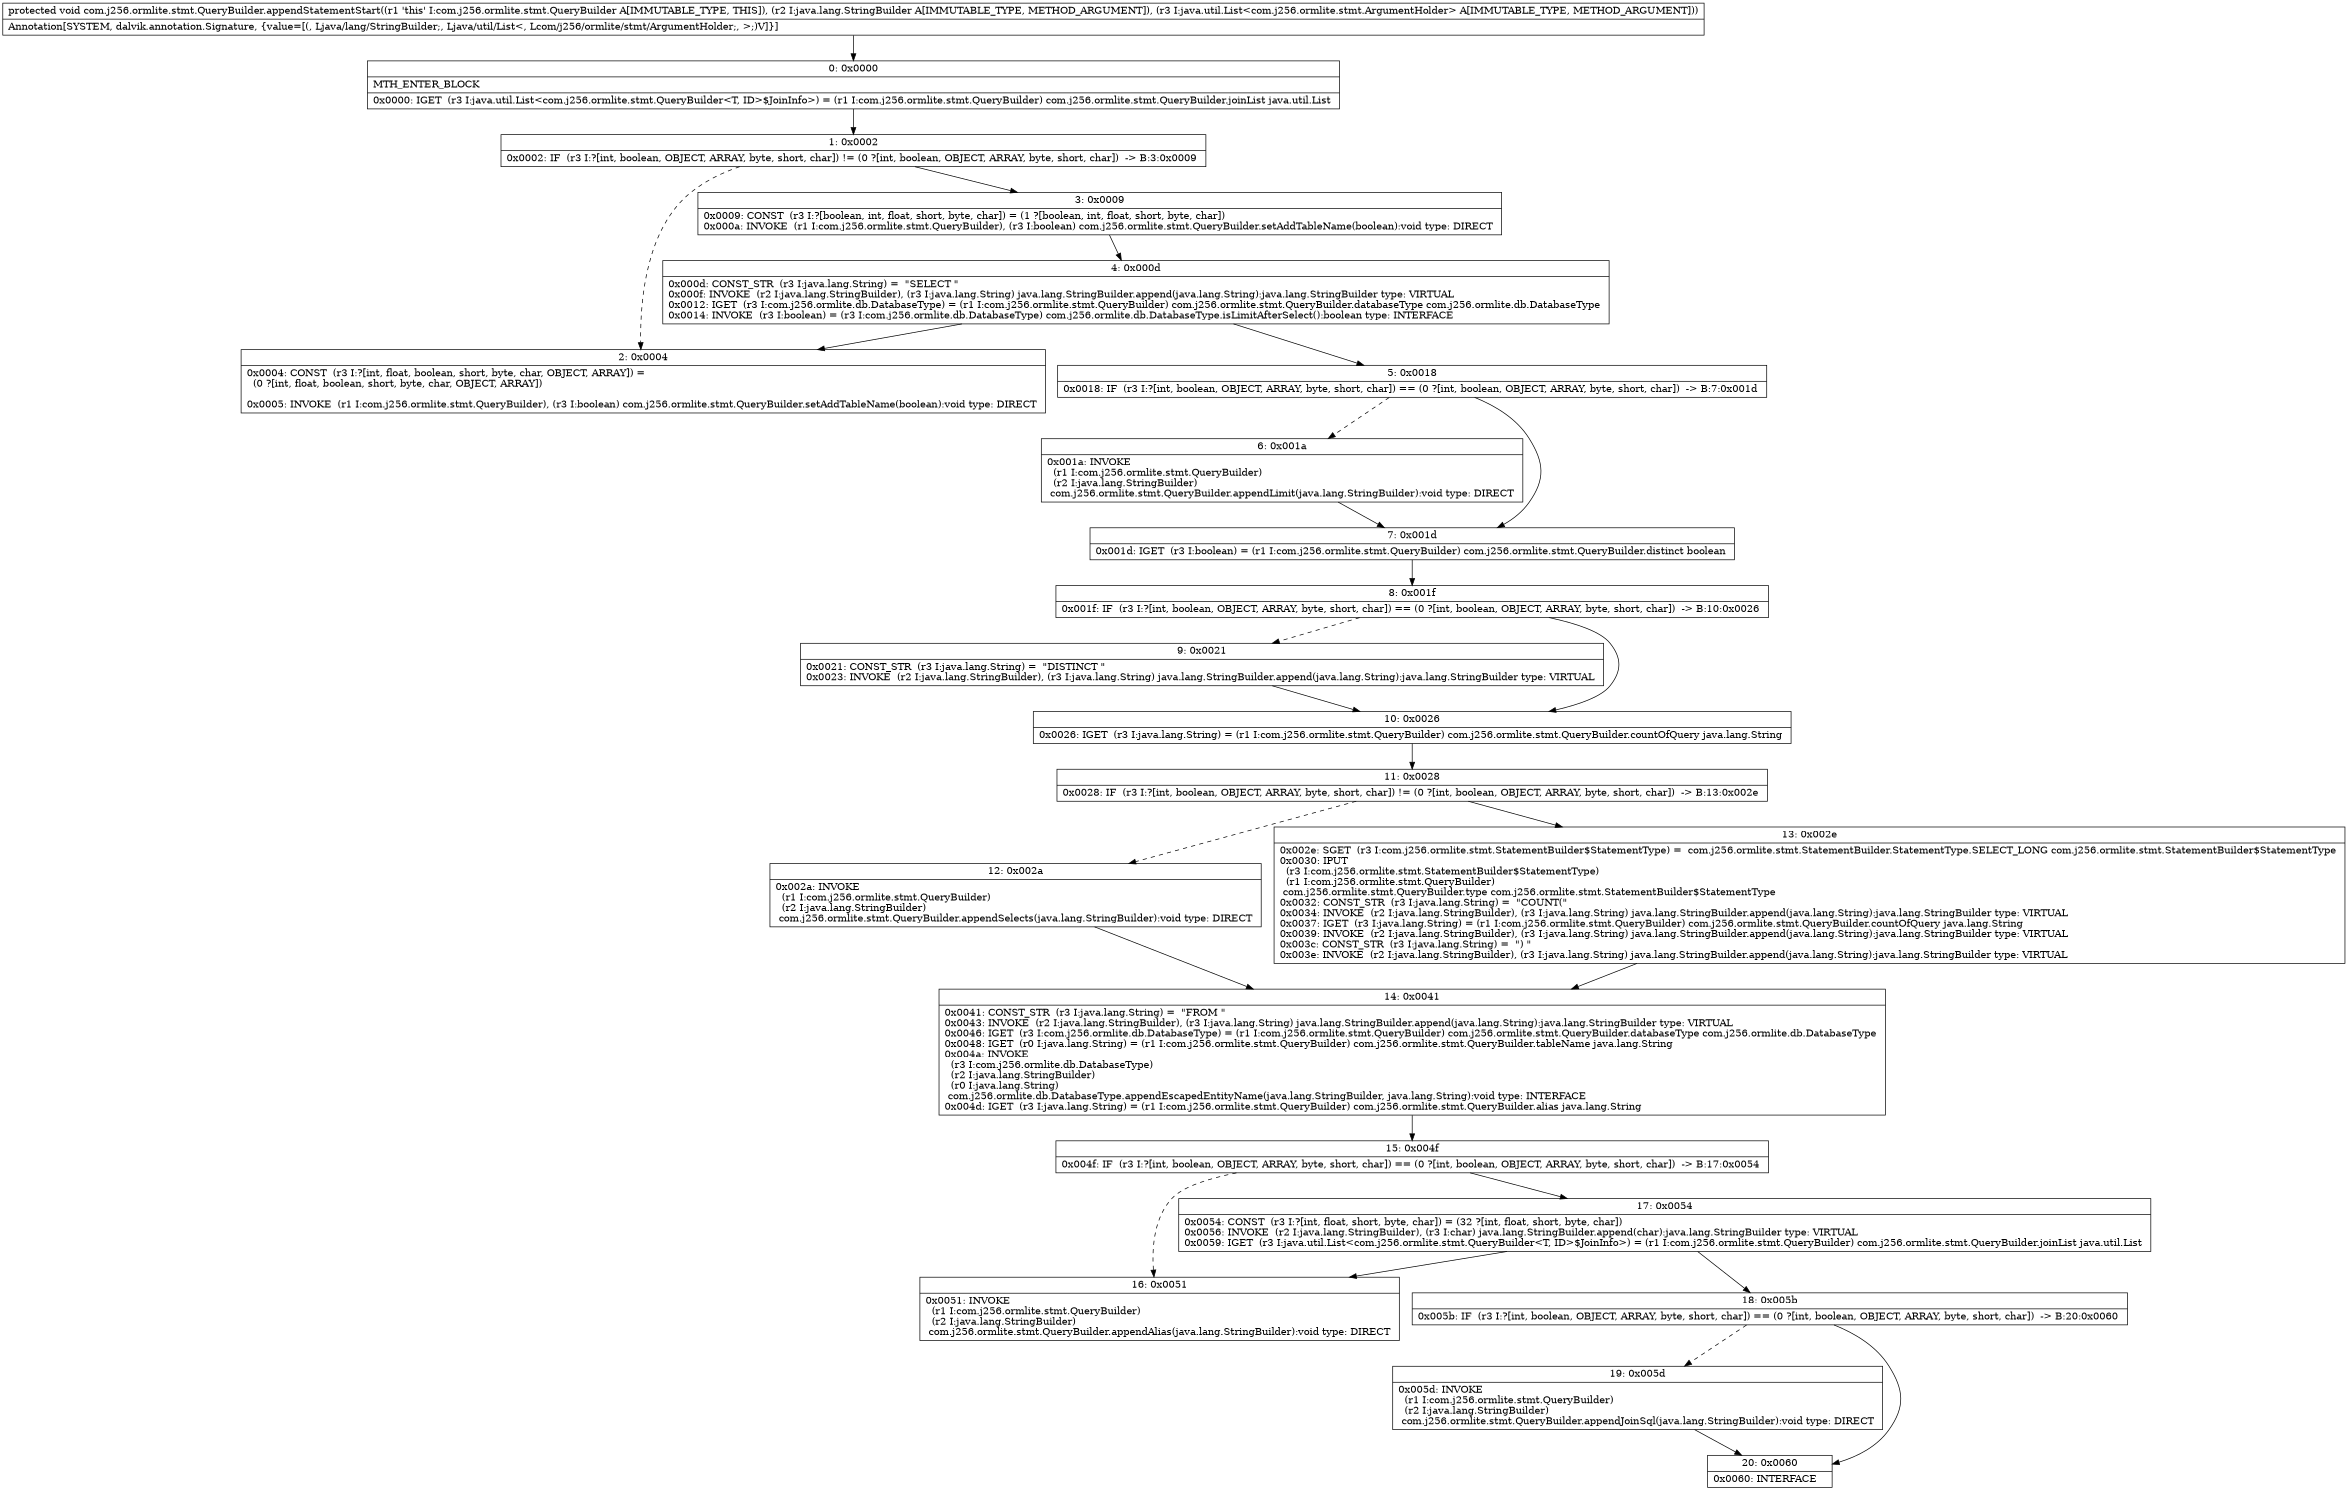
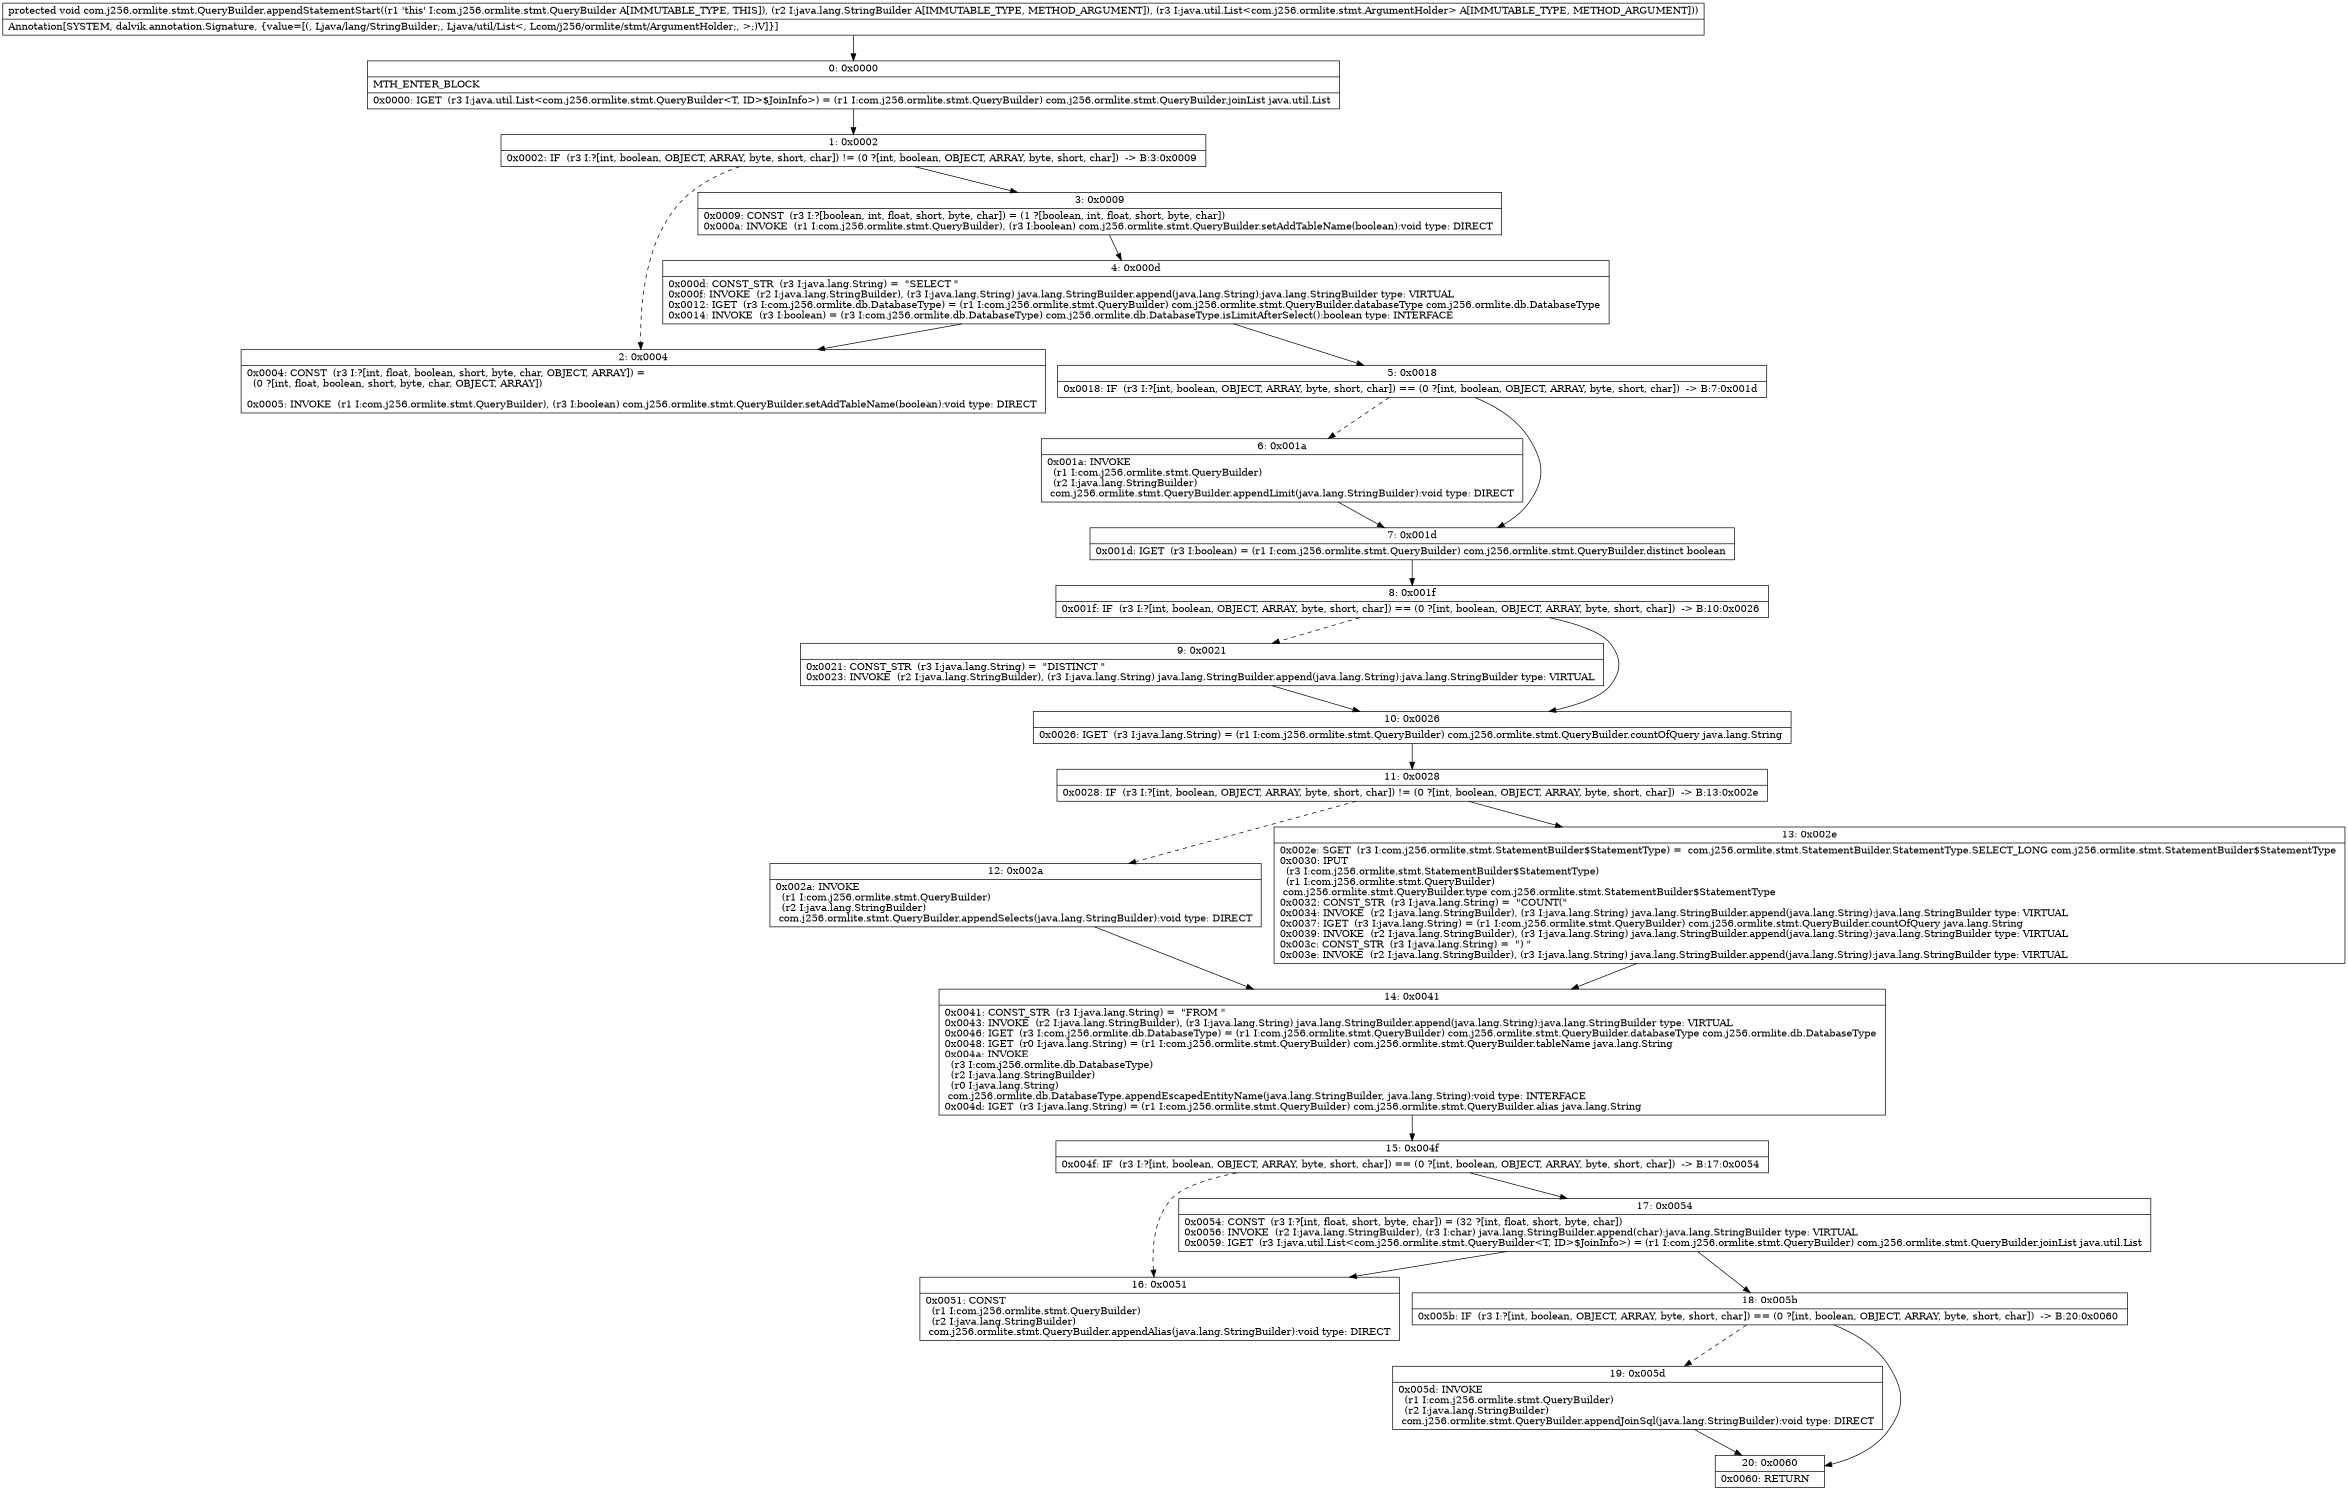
(971, 1301) -> (969, 1301)
(1770, 1479) -> (1770, 1479)
